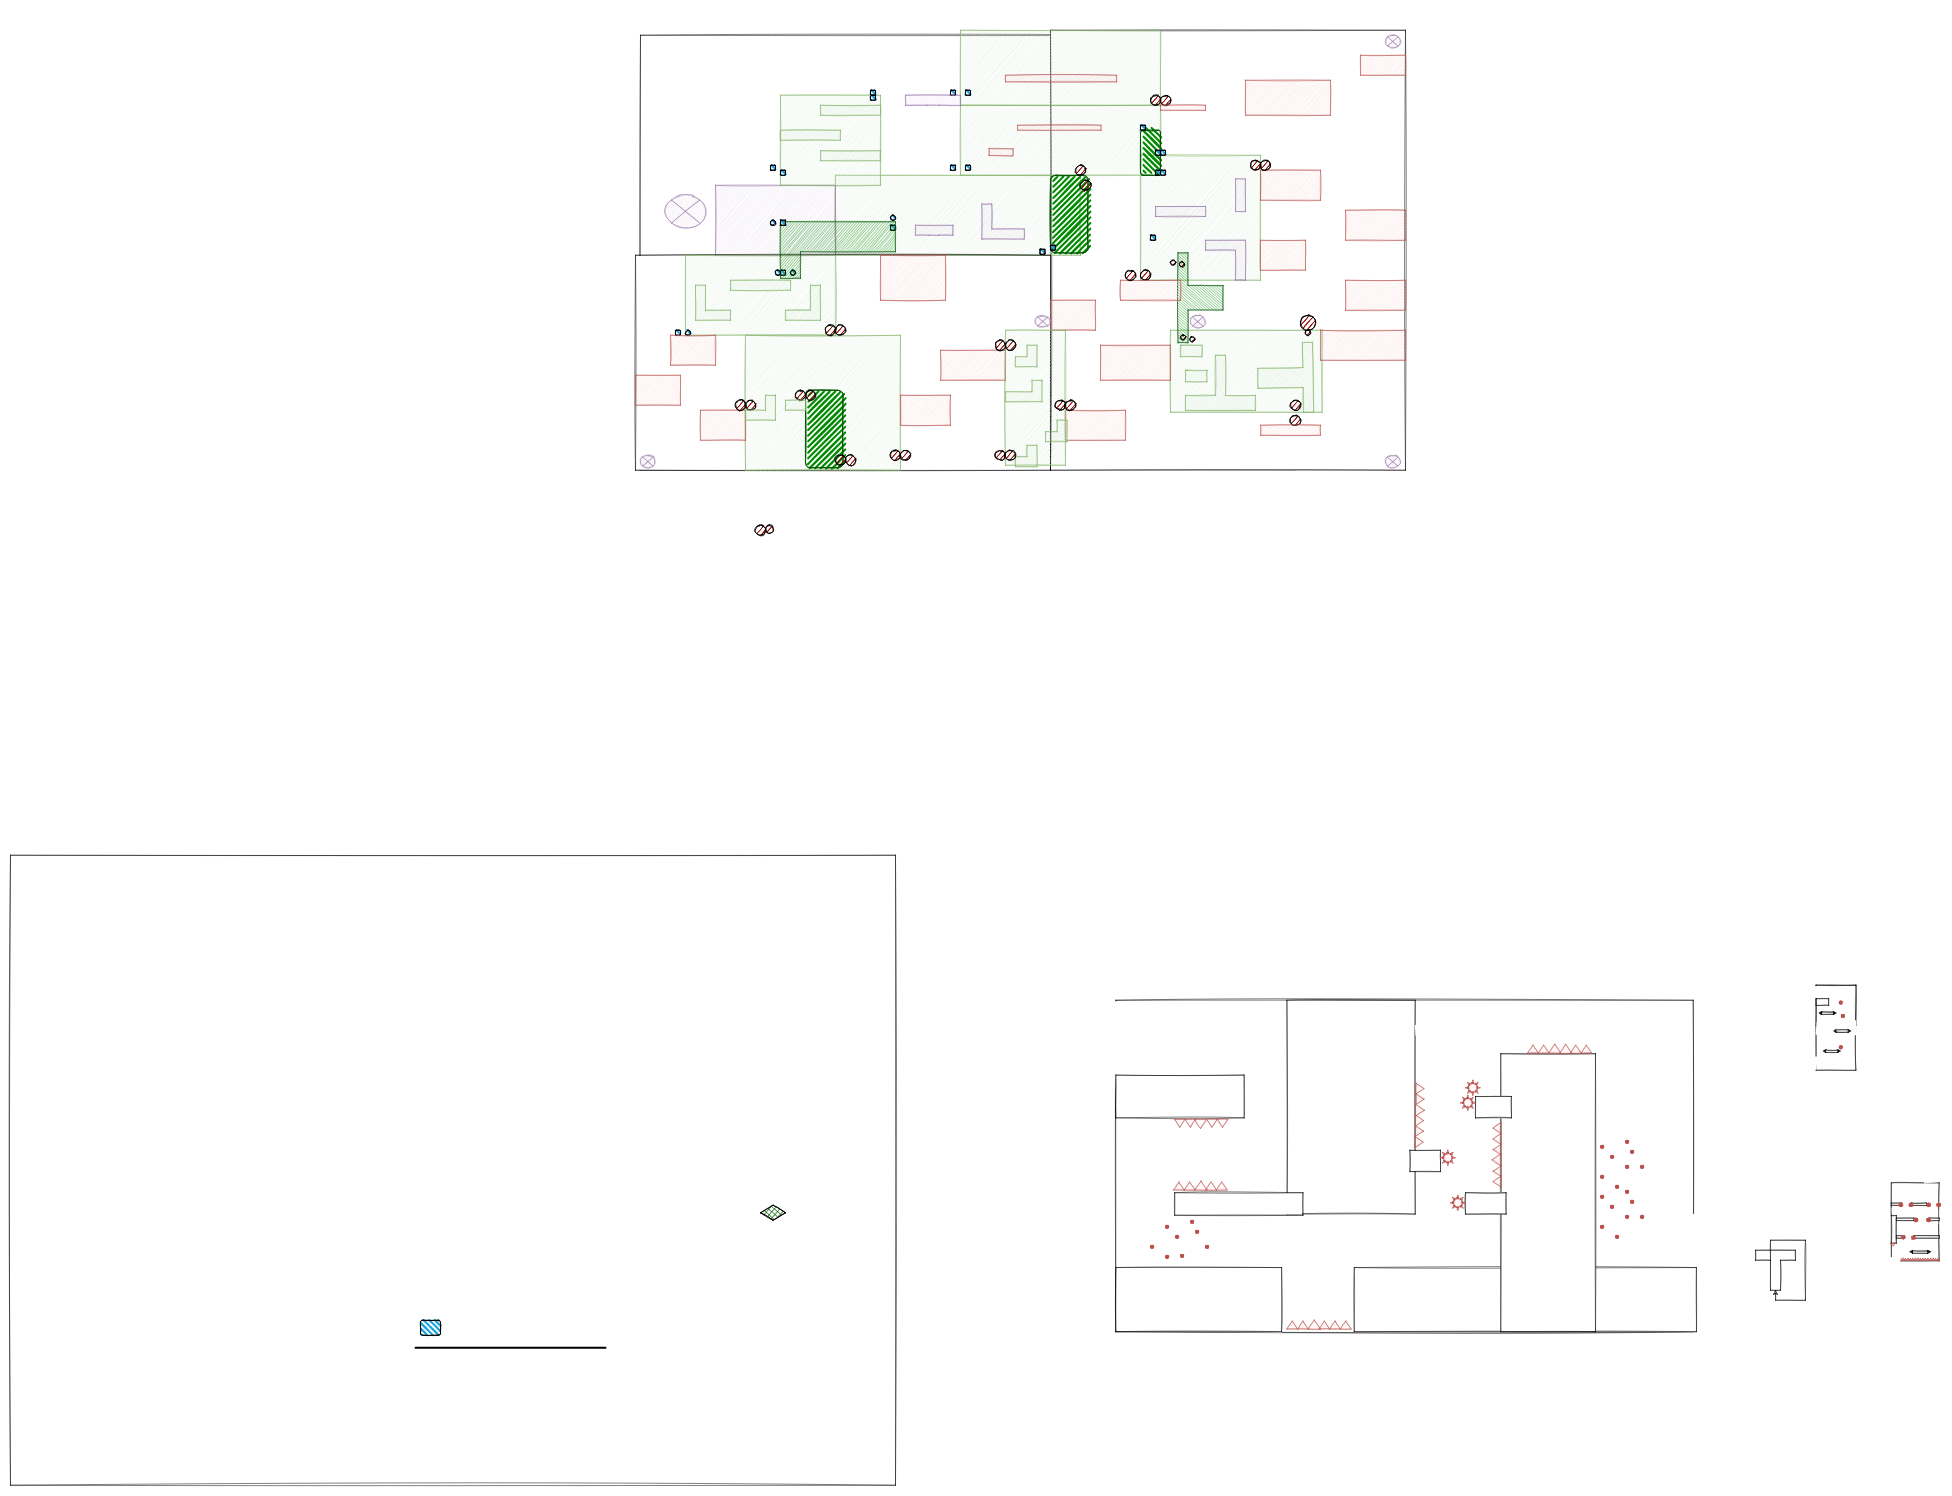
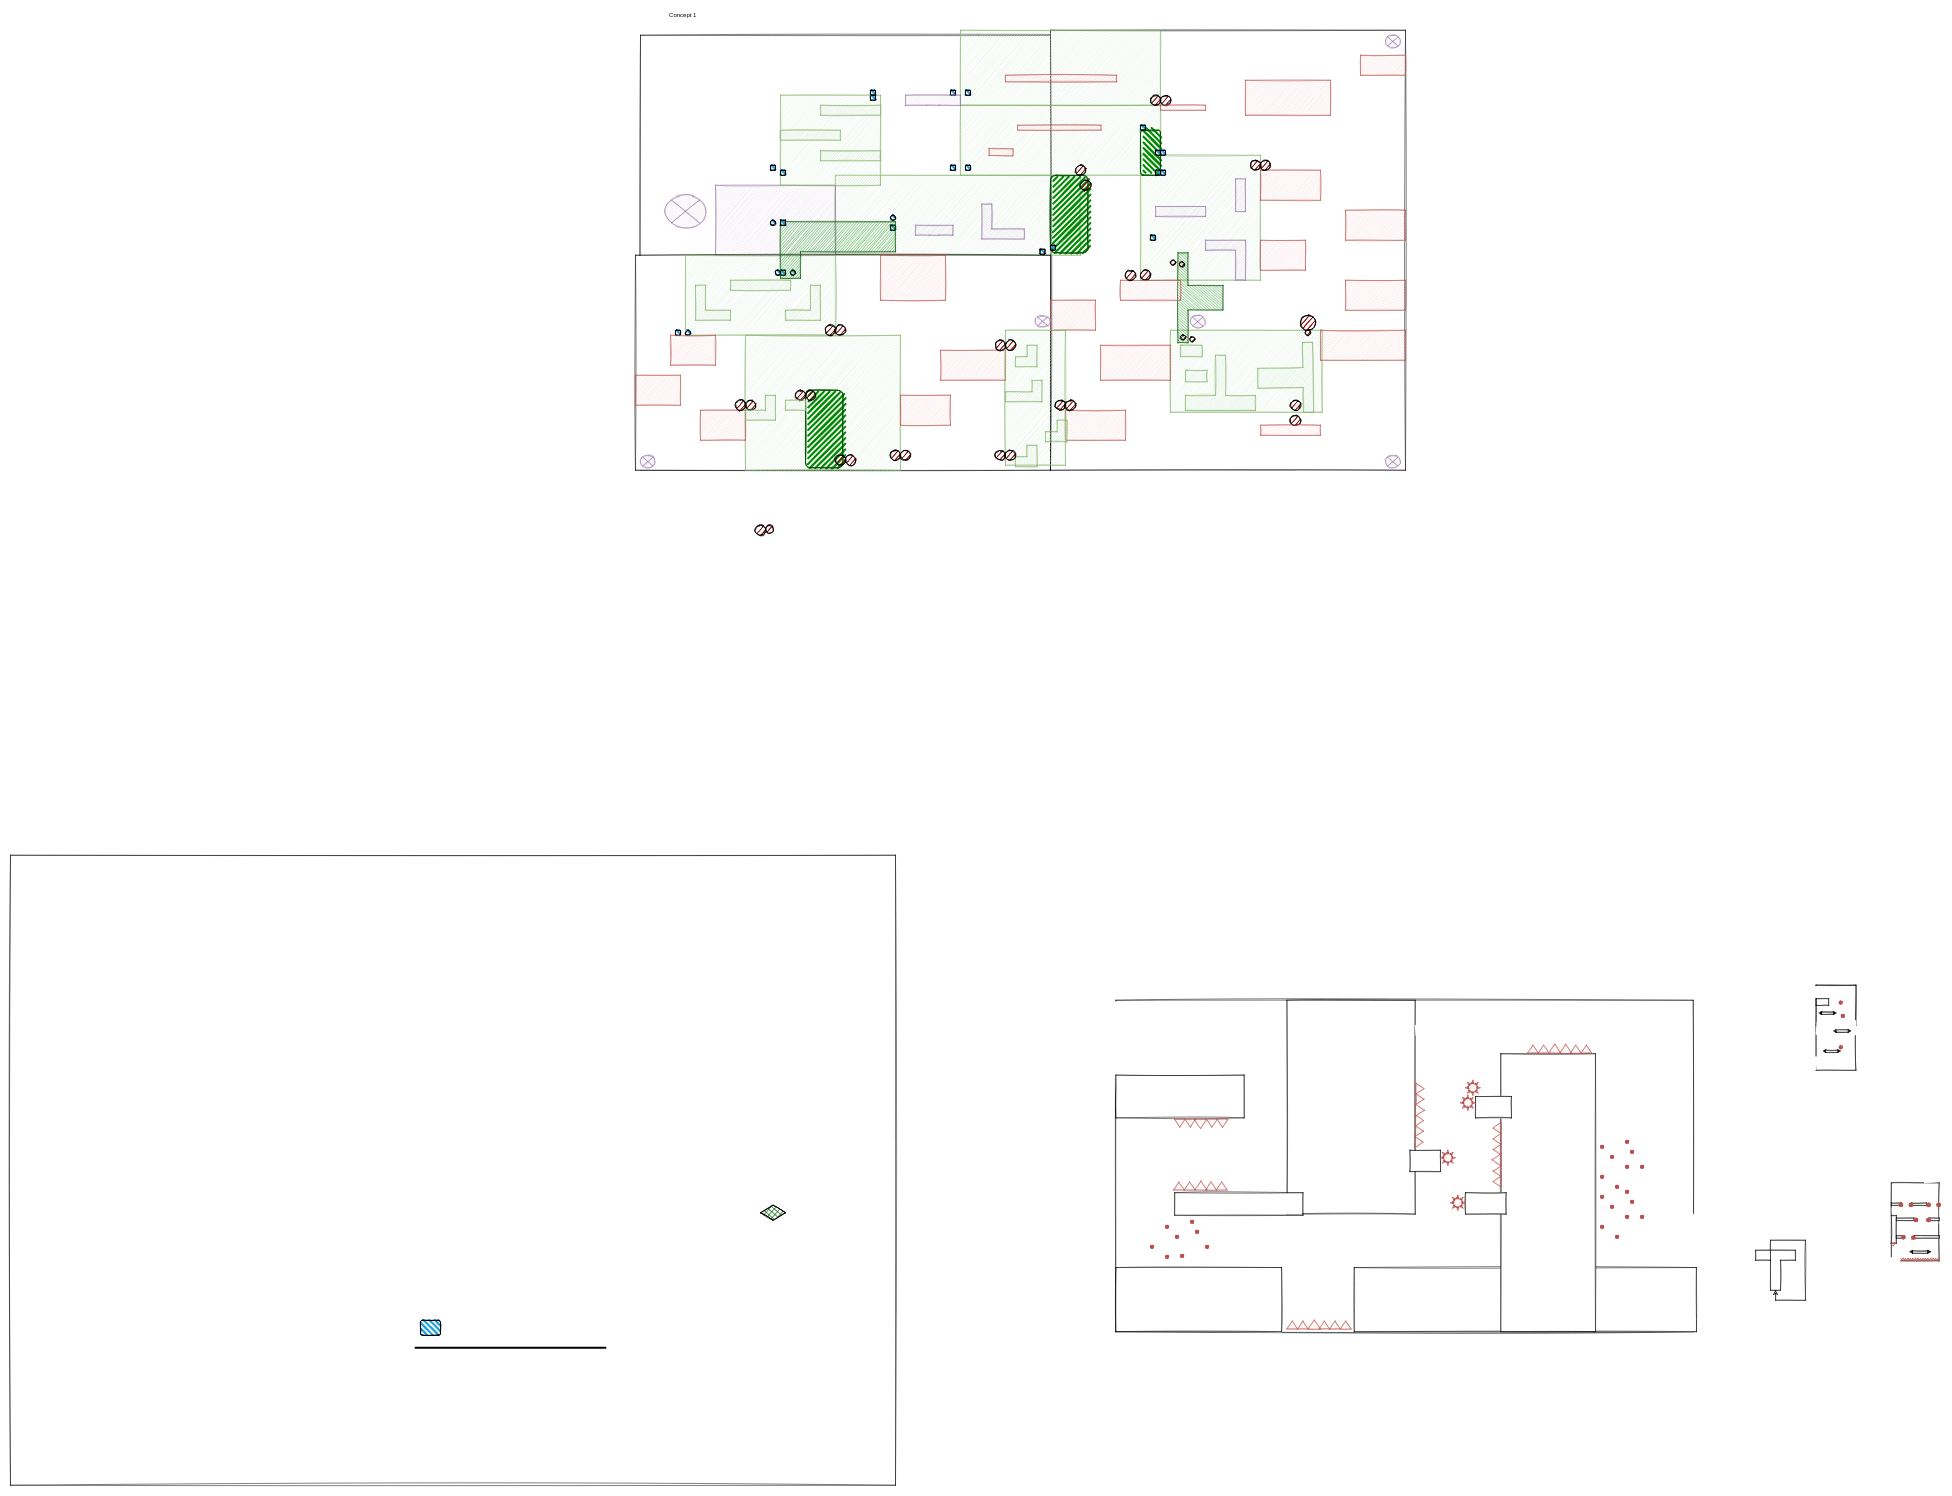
none -> (683, 15)
